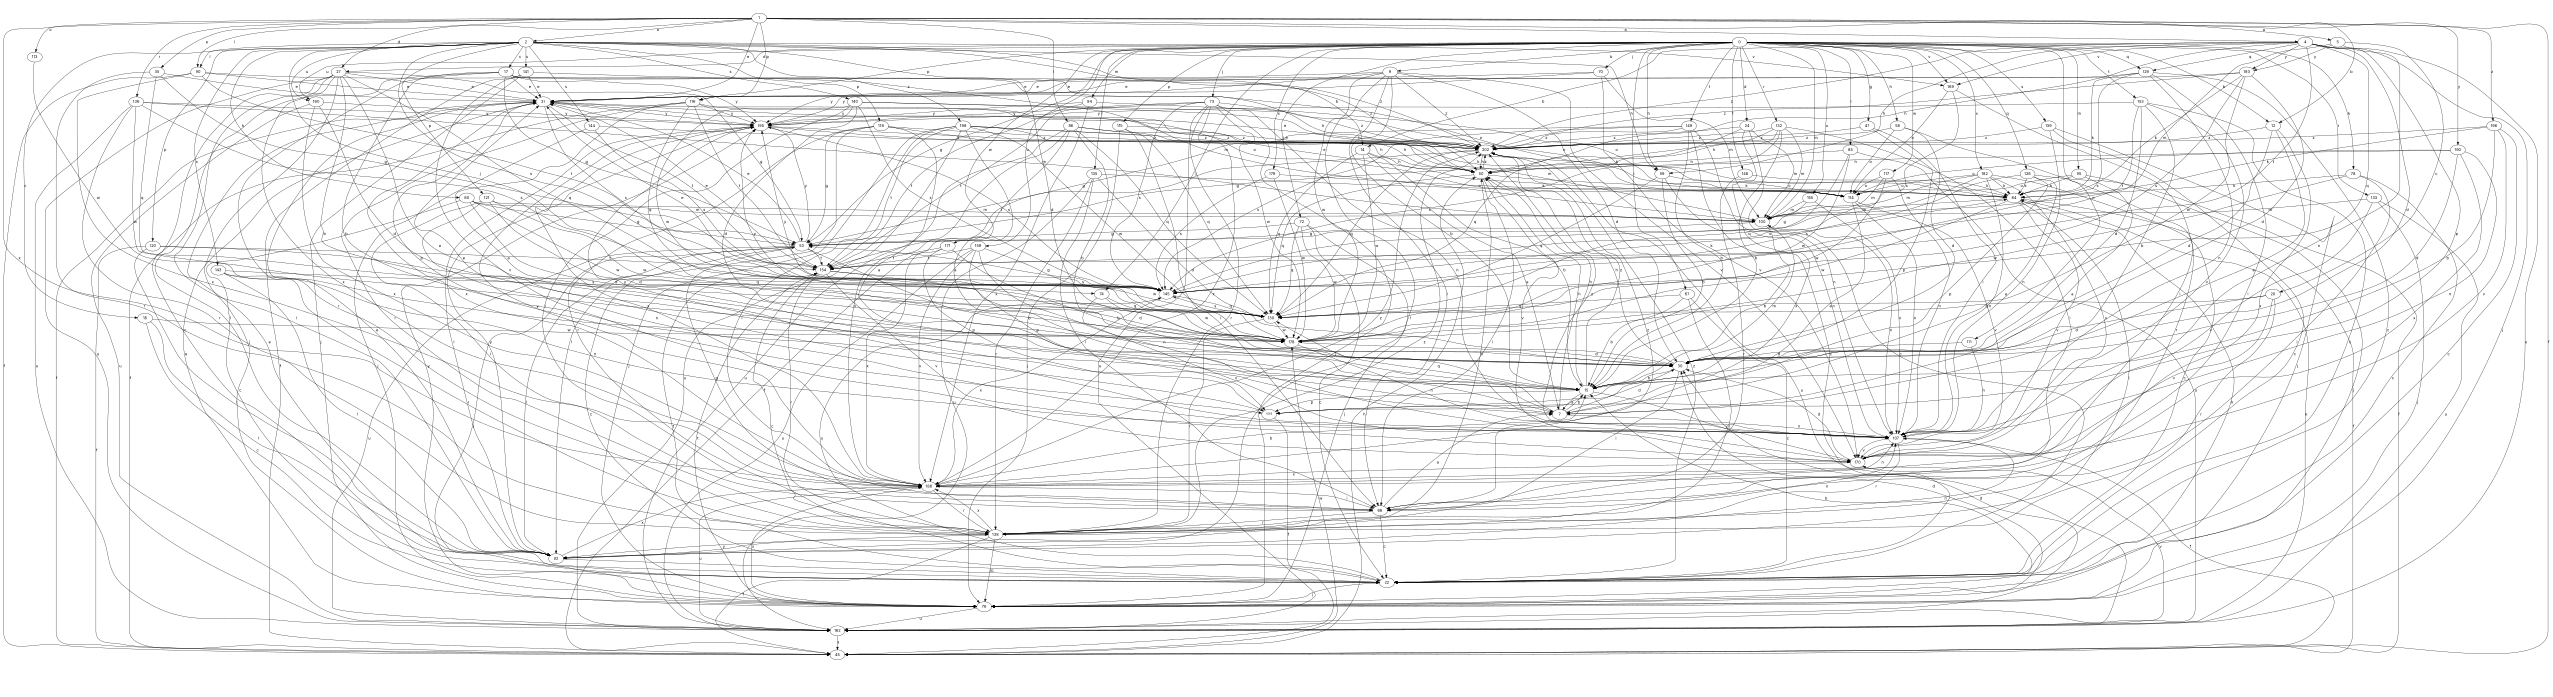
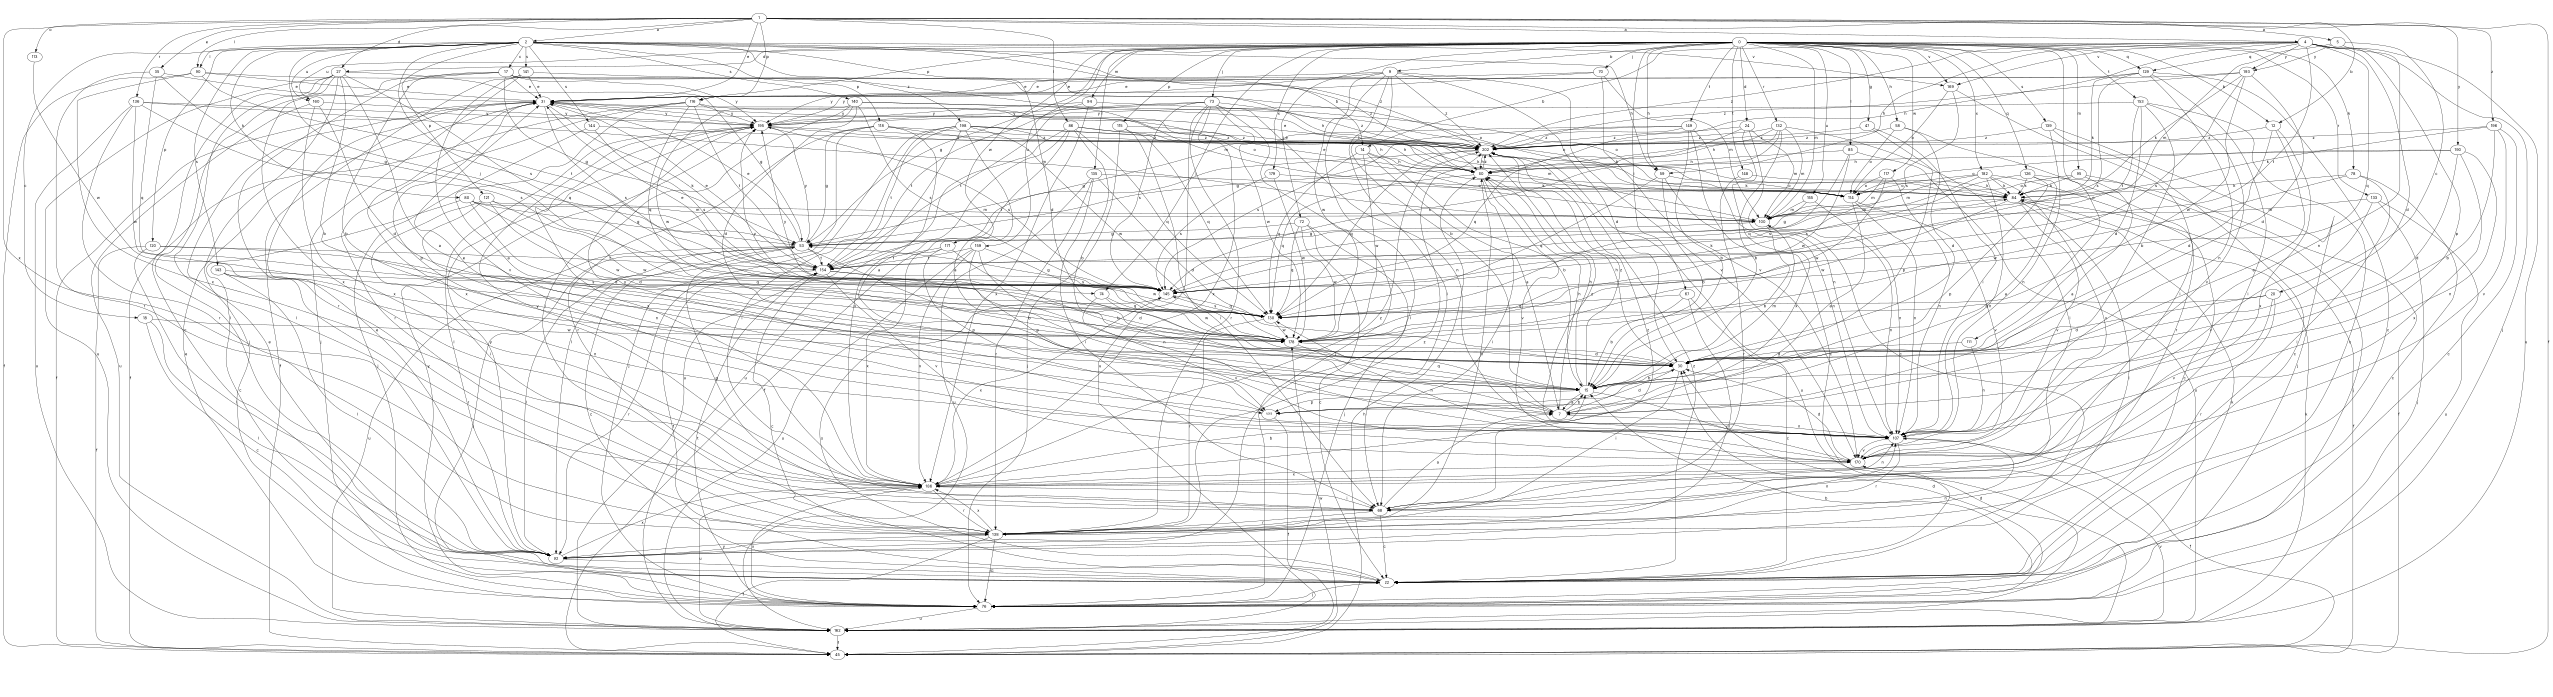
(440, 87) -> none
(692, 186) -> (692, 186)
(788, 474) -> (646, 366)
